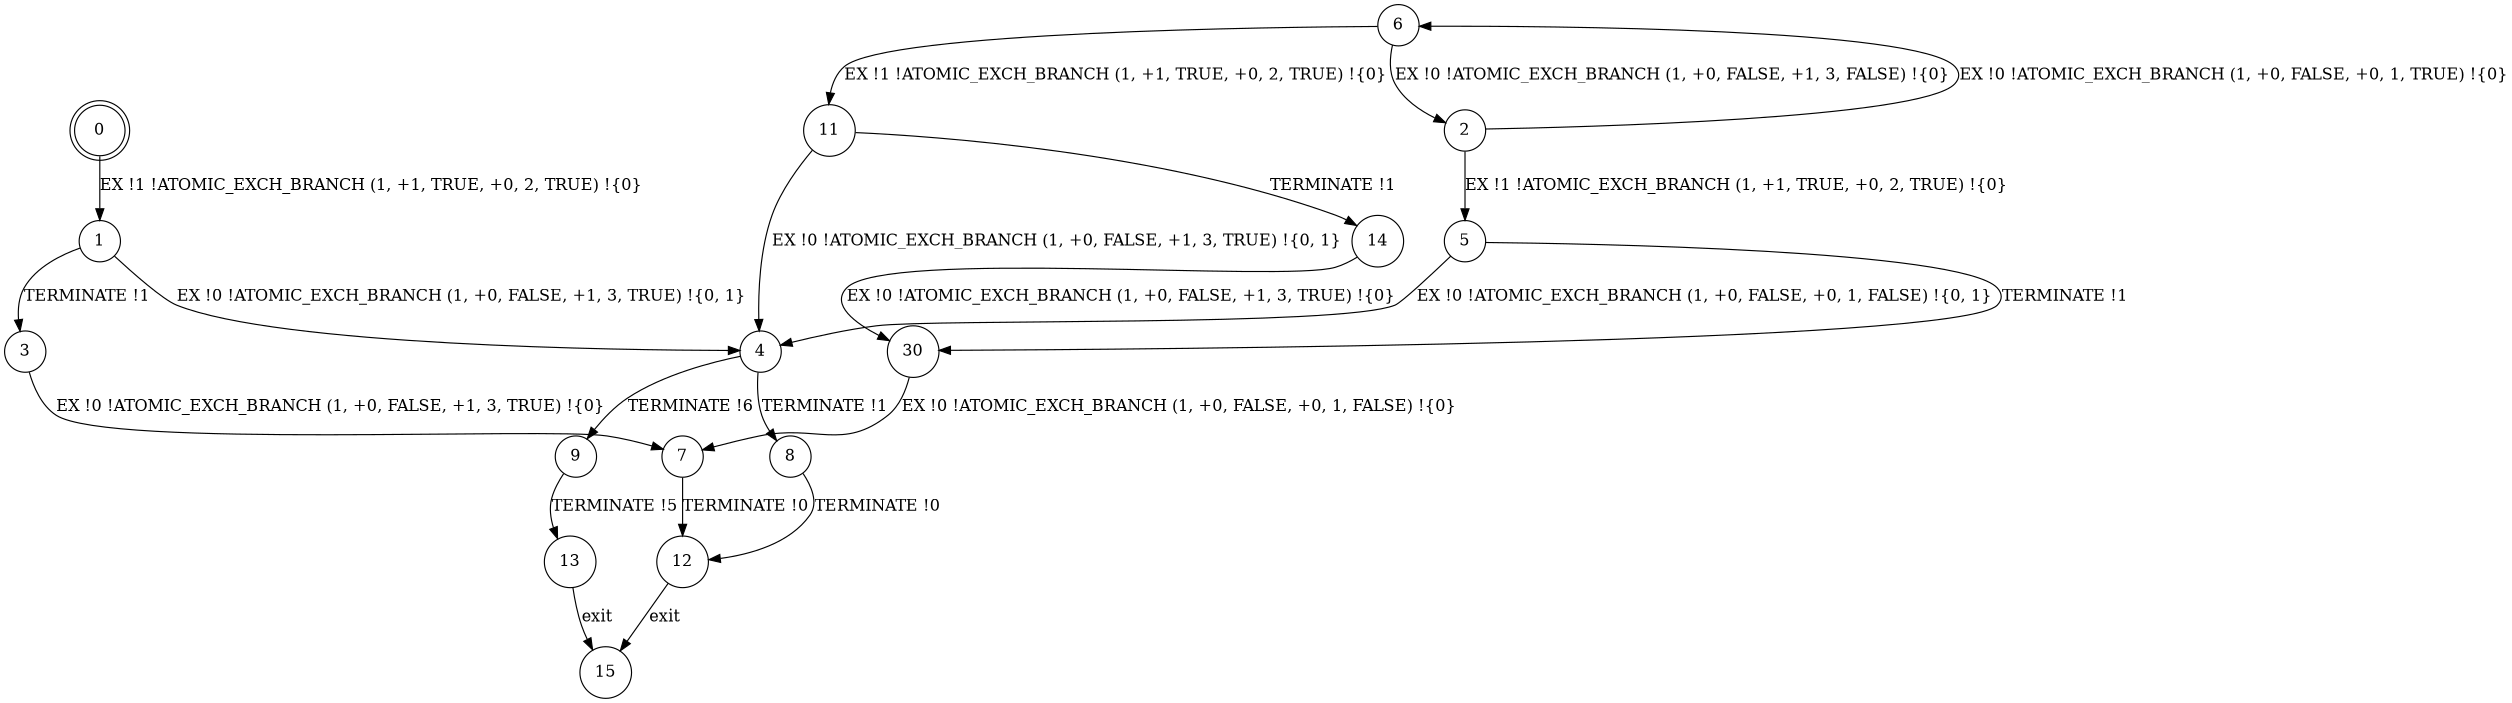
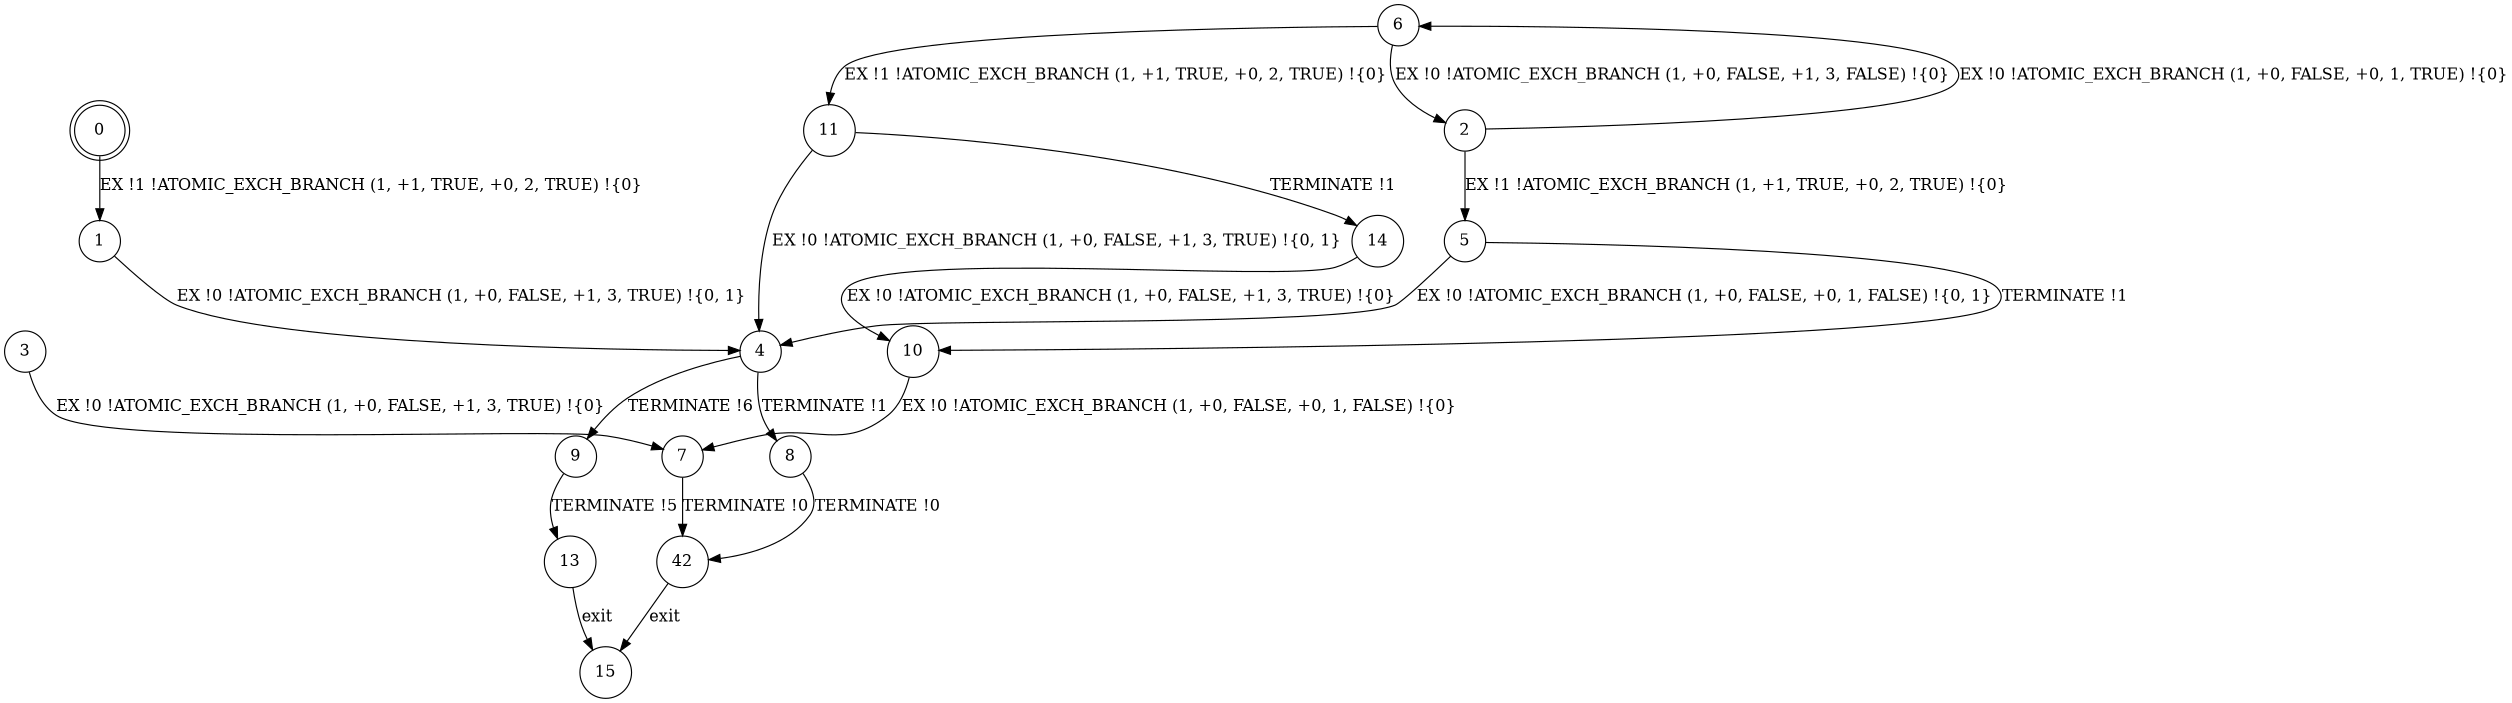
(36, 273) -> none
(913, 352) -> (913, 352)
(683, 562) -> (683, 562)
